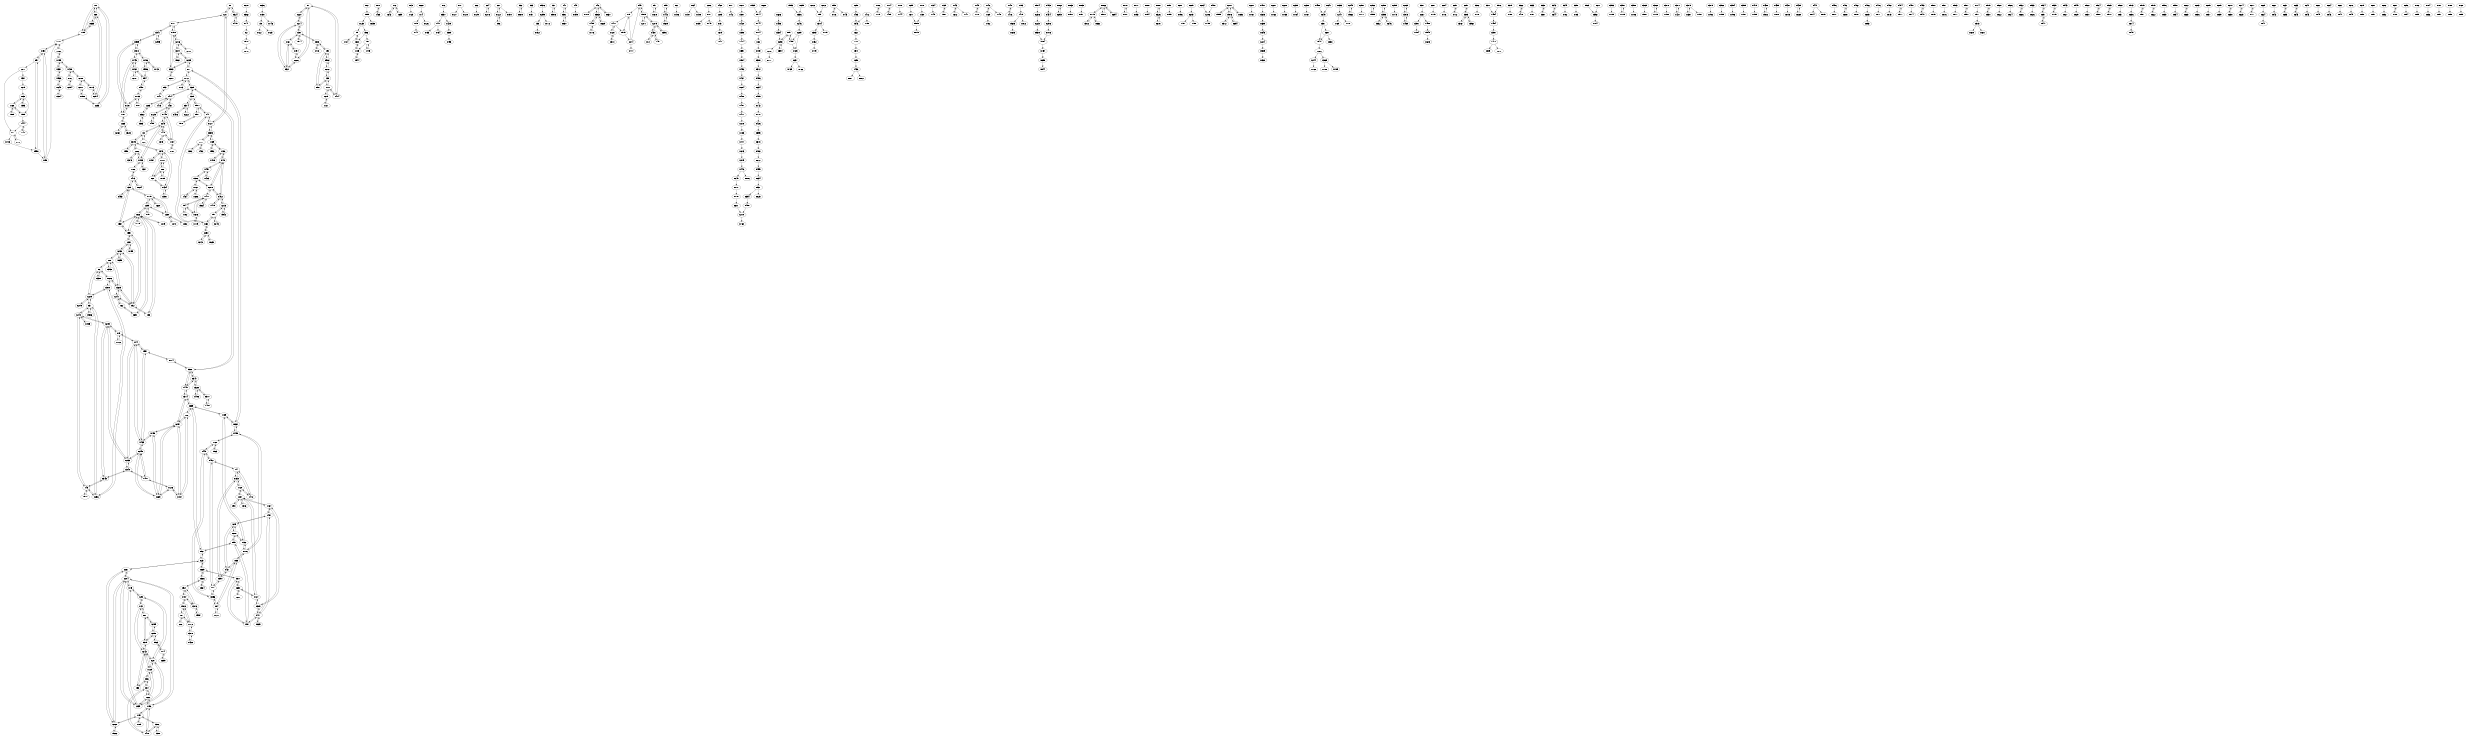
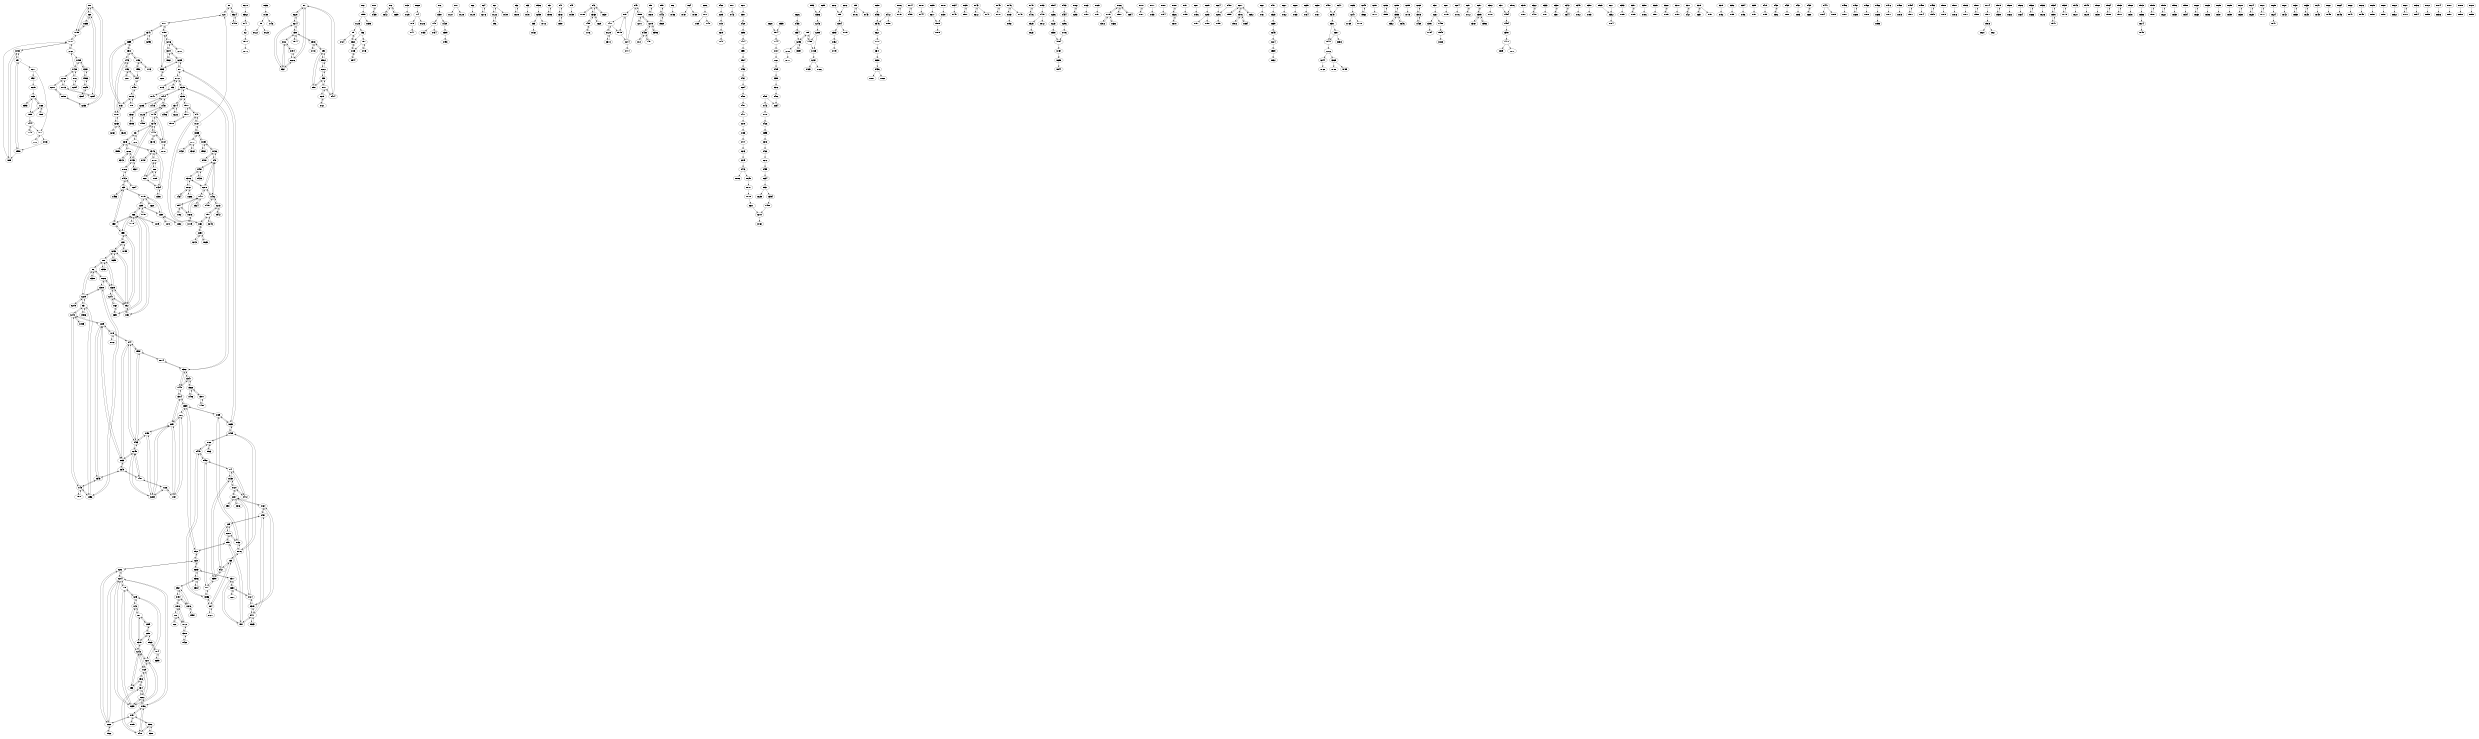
(60, 56) -> (73, 61)
(225, 71) -> none
(758, 91) -> (770, 101)
